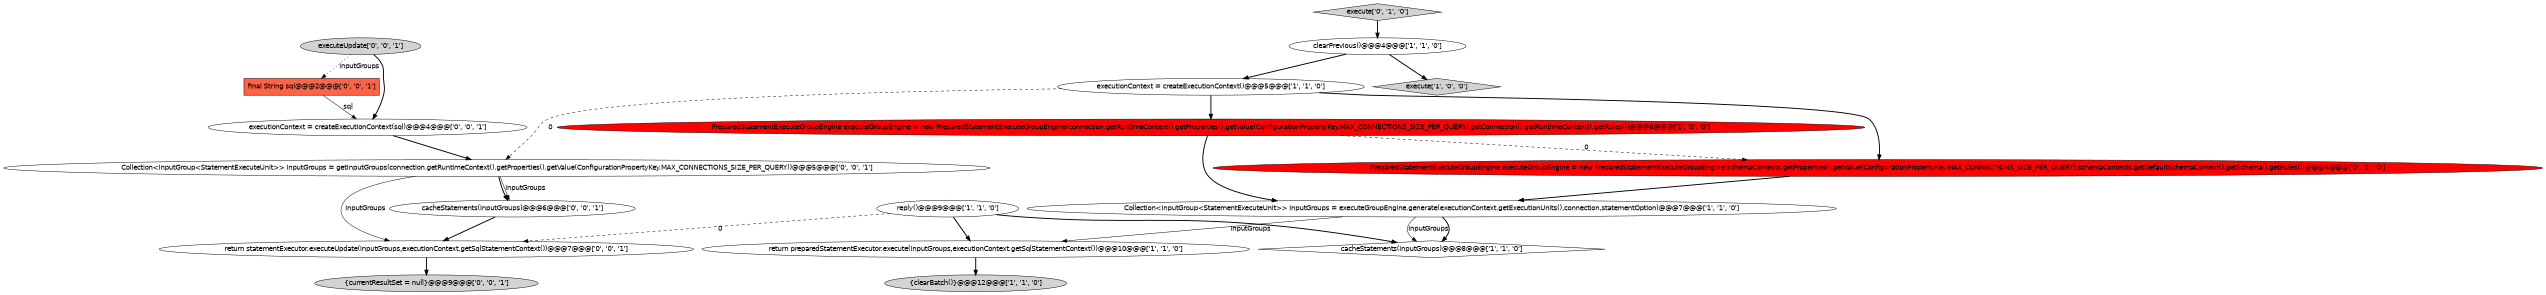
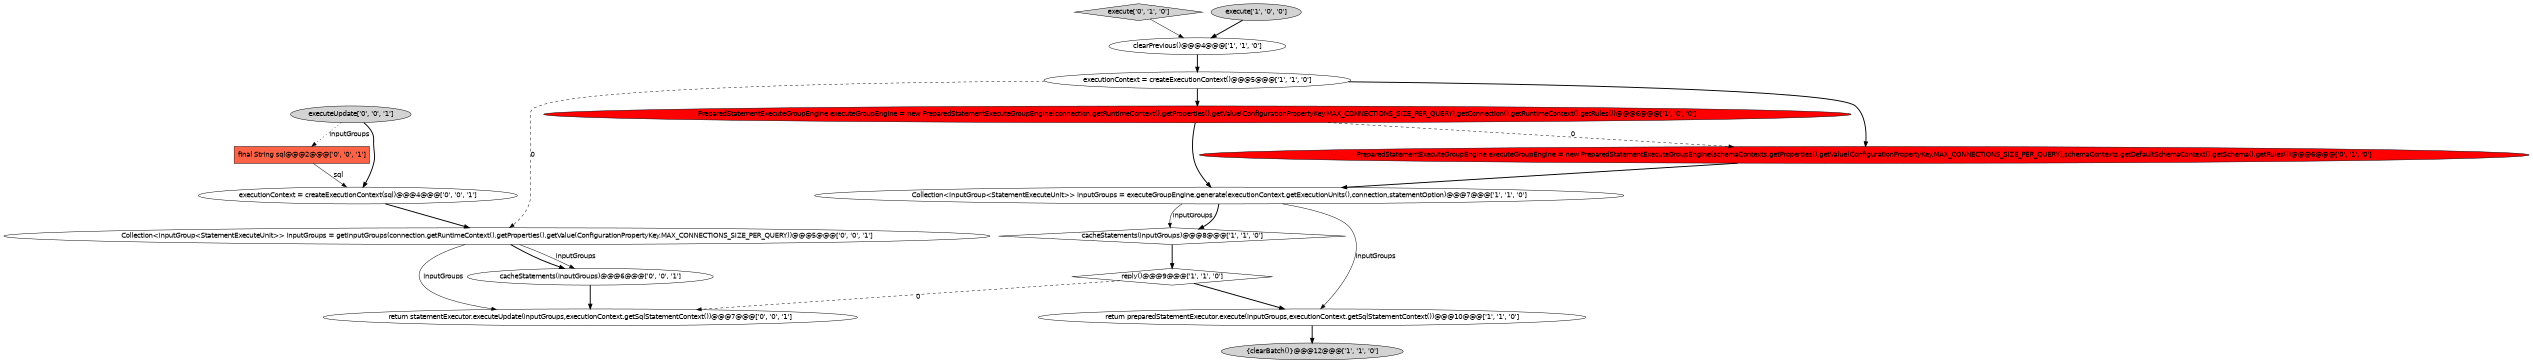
(1378, 27) -> (1165, 27)
(1406, 66) -> (1229, 28)
(1437, 87) -> (1256, 12)
(948, 209) -> (1172, 277)
(1195, 221) -> (1172, 254)
(426, 283) -> none
